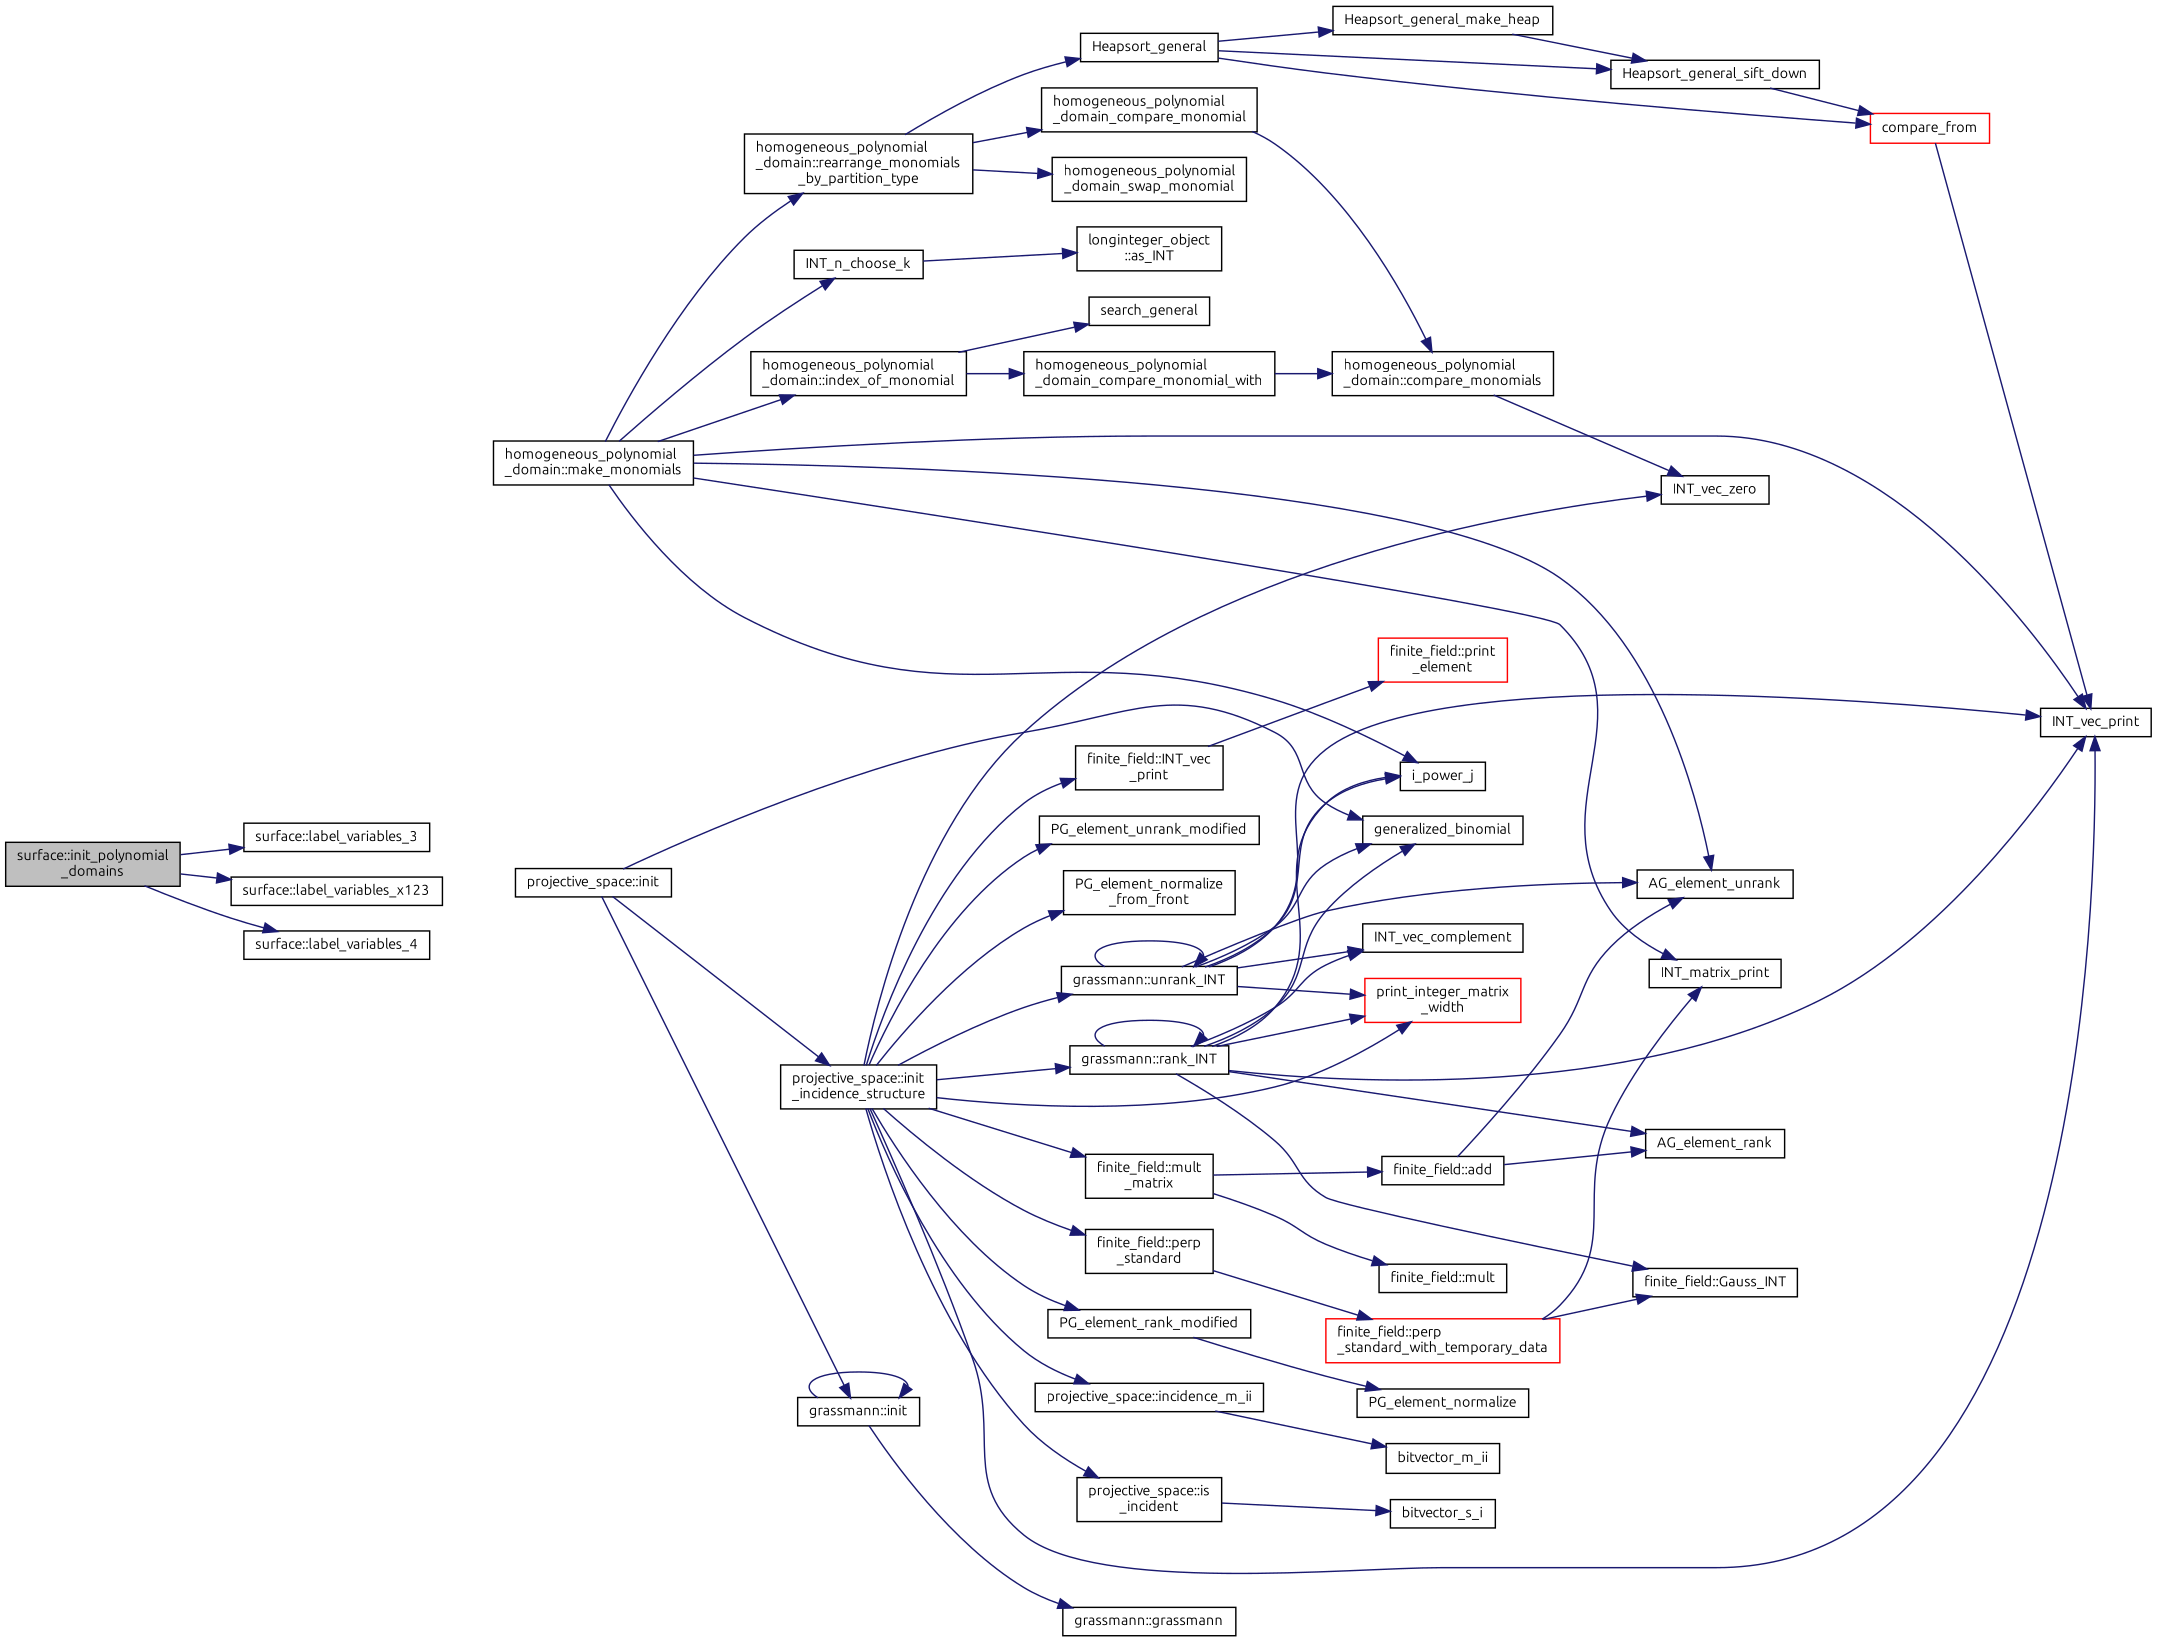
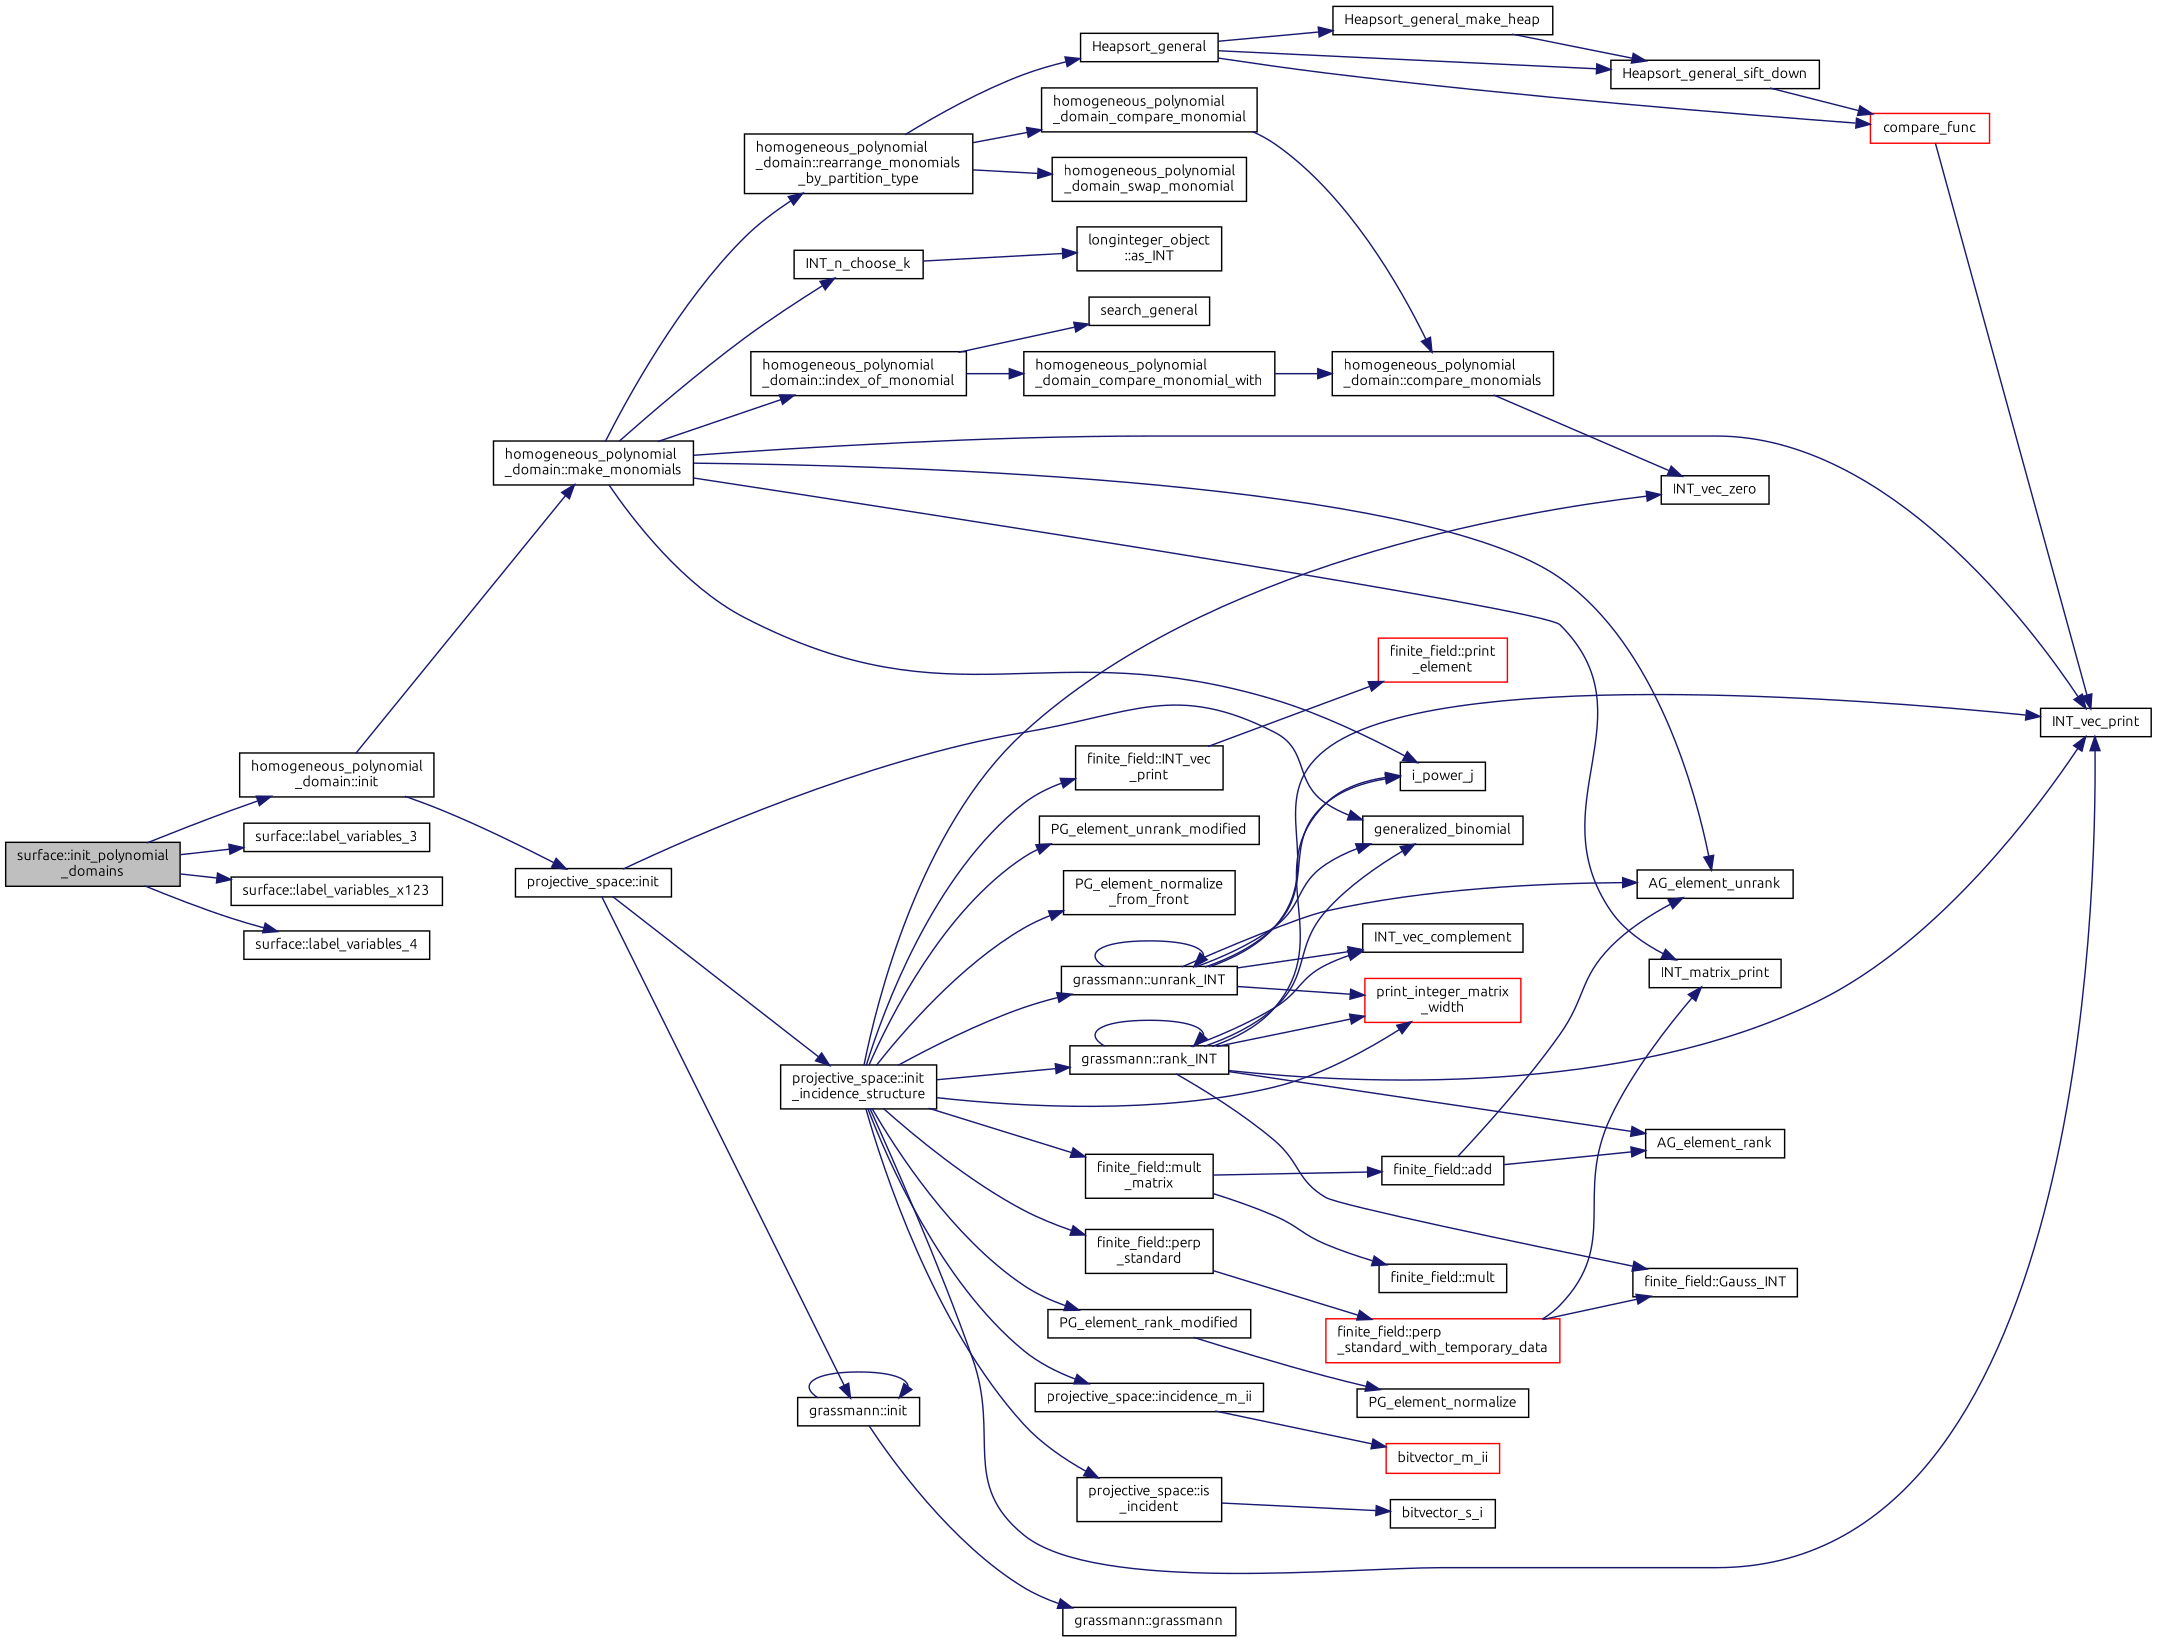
(1930, 128) -> (1930, 128)
none -> (337, 775)
(1443, 1458) -> (1443, 1458)
